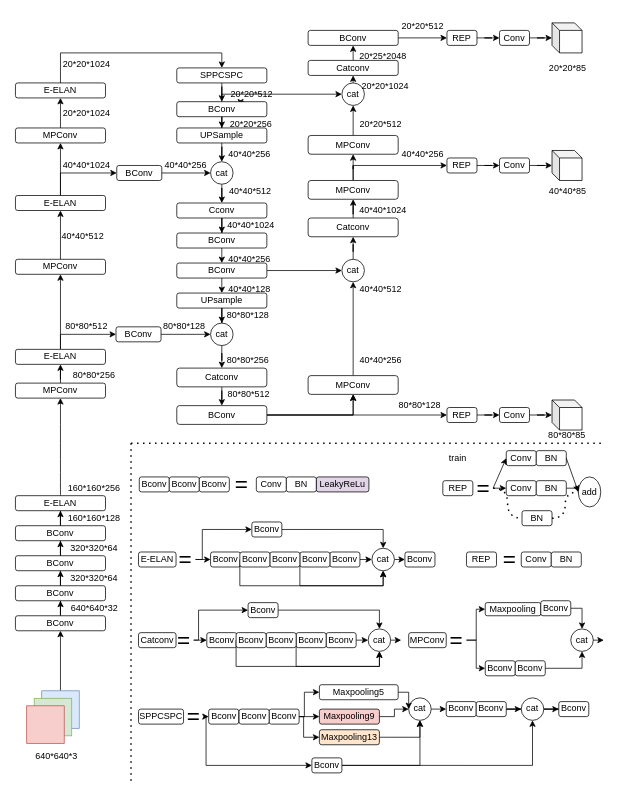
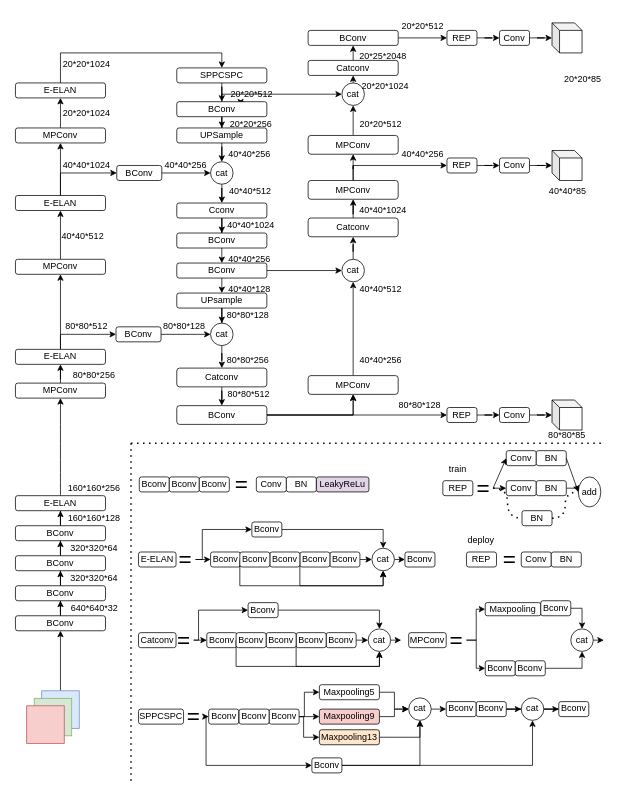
(567, 68) -> (582, 79)
(457, 458) -> (457, 469)
none -> (481, 540)
(359, 692) -> (349, 692)
(57, 756) -> none
